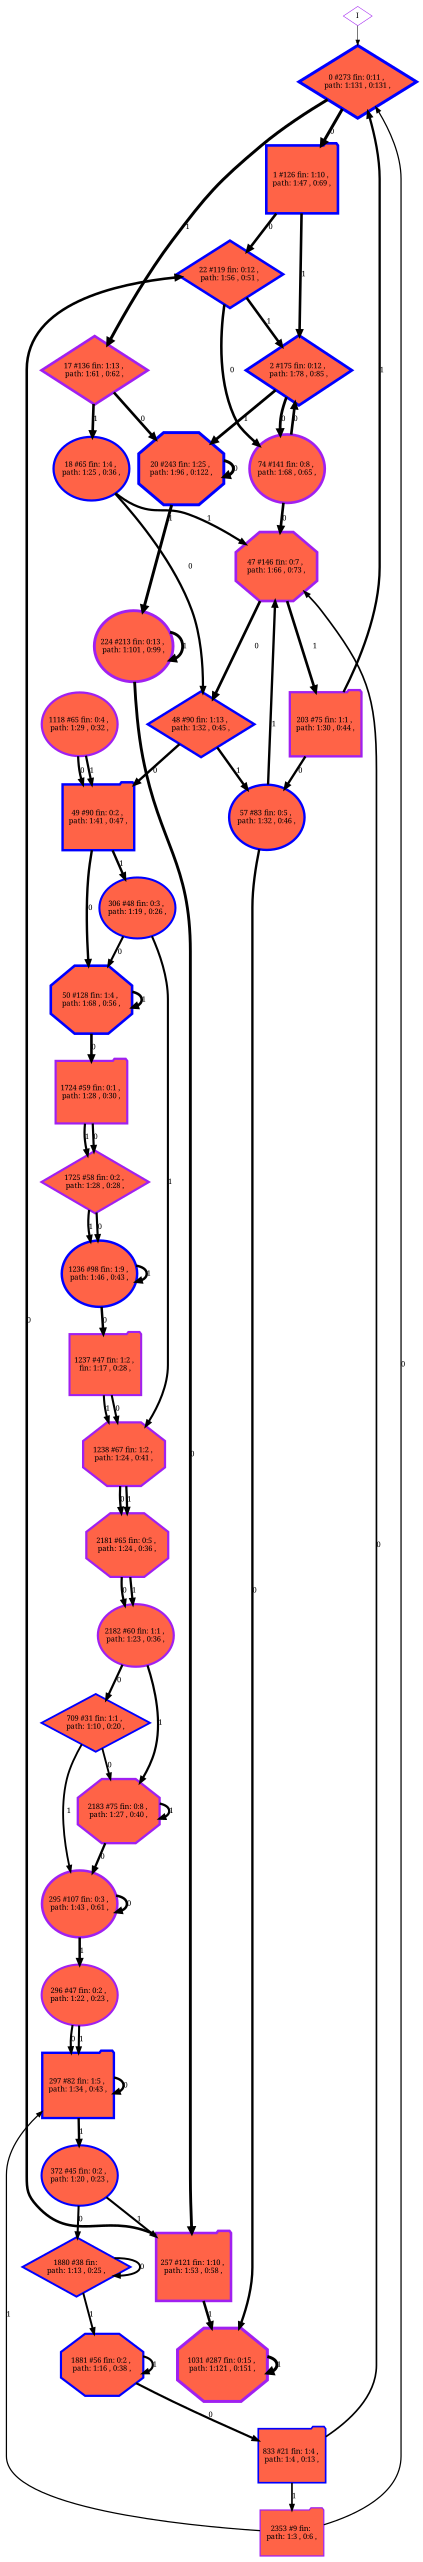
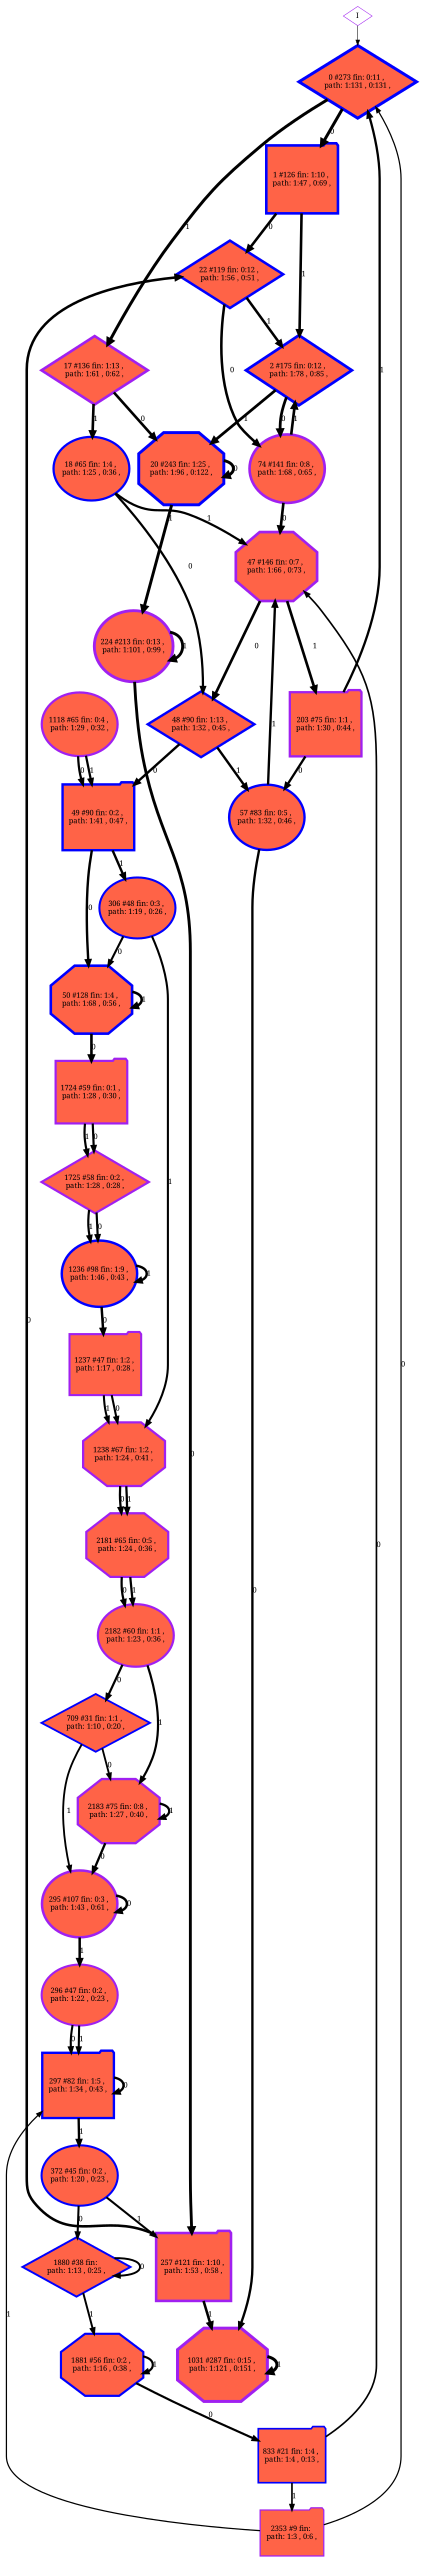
(297, 419) -> (297, 419)
(105, 1365) -> (105, 1365)
